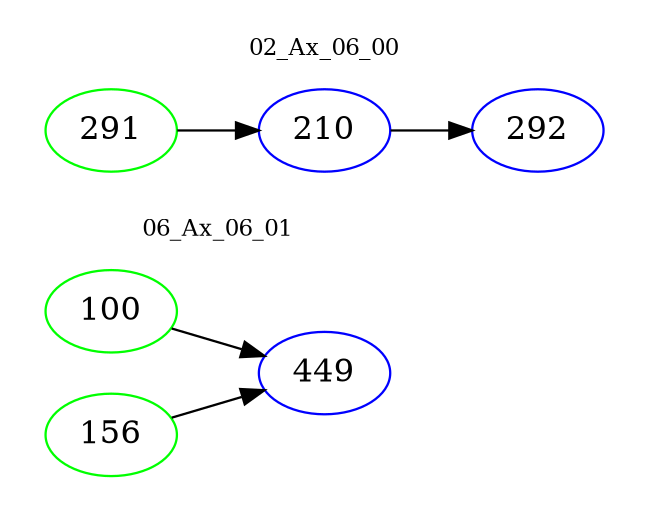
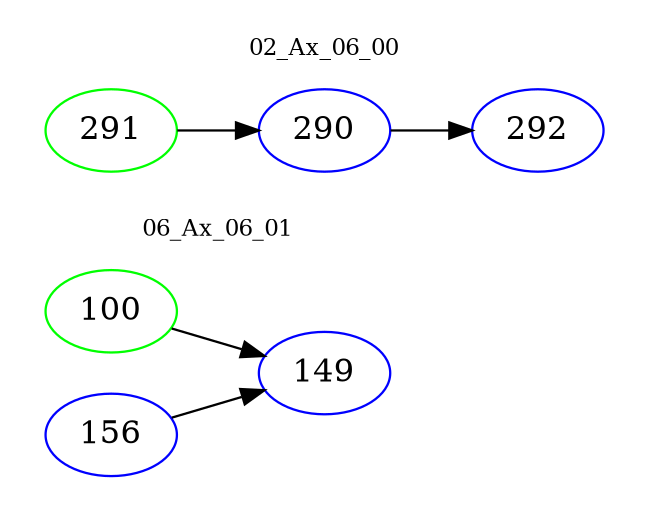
(325, 130) -> (325, 130)
(325, 373) -> (325, 373)
(111, 435) -> (111, 435)
